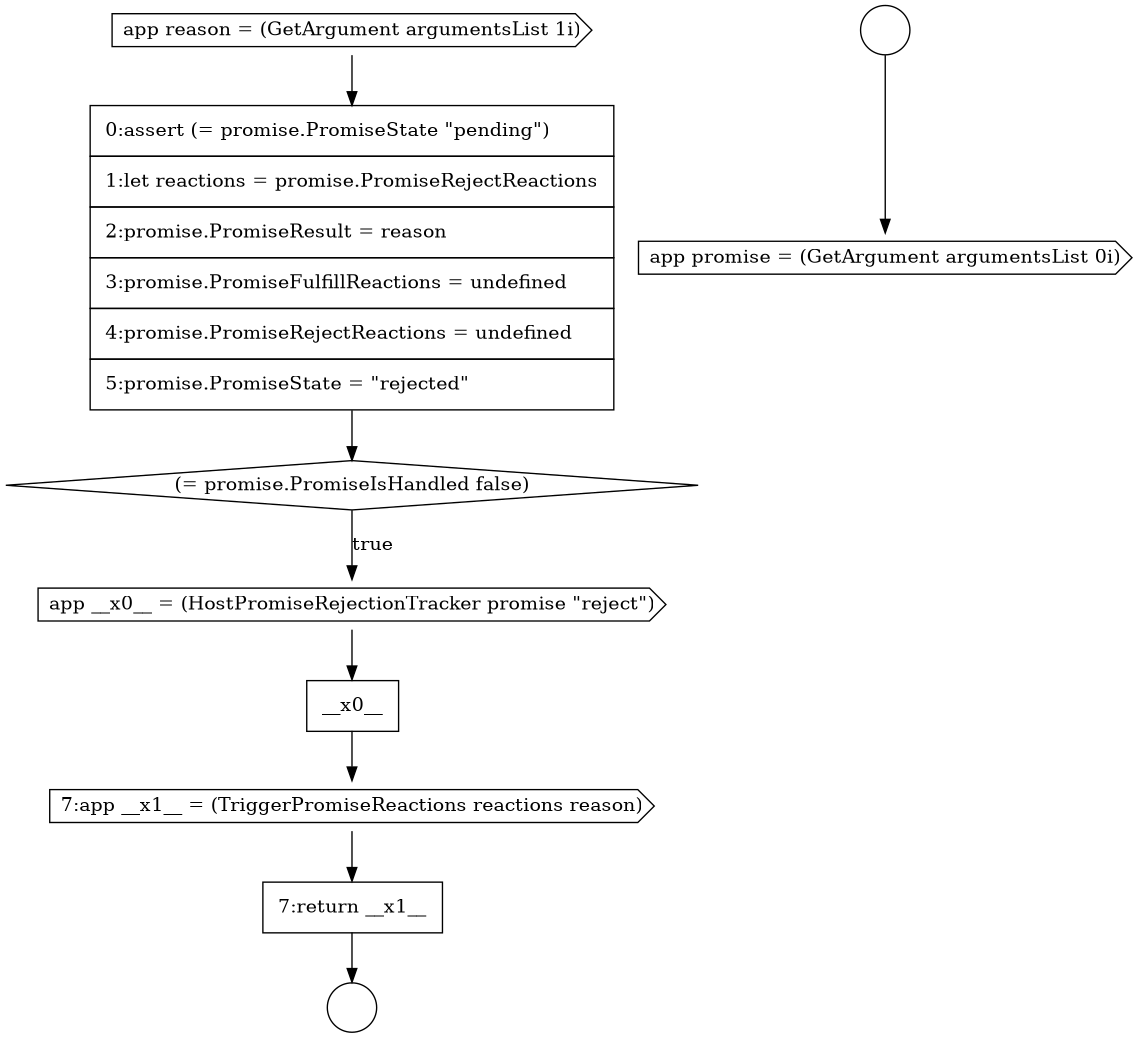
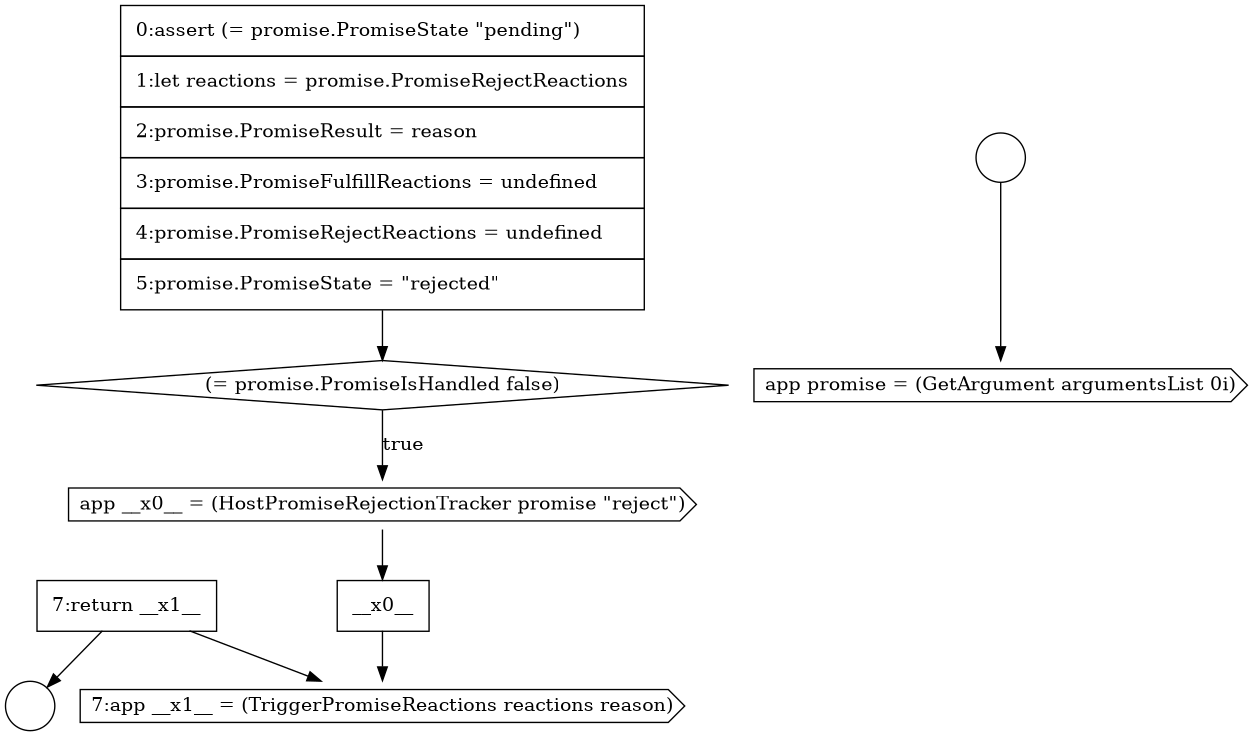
(352, 30) -> none
(352, 849) -> (249, 654)
